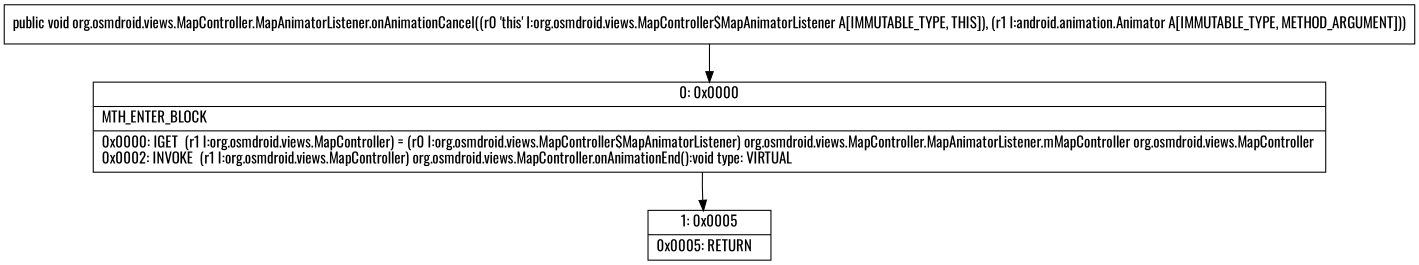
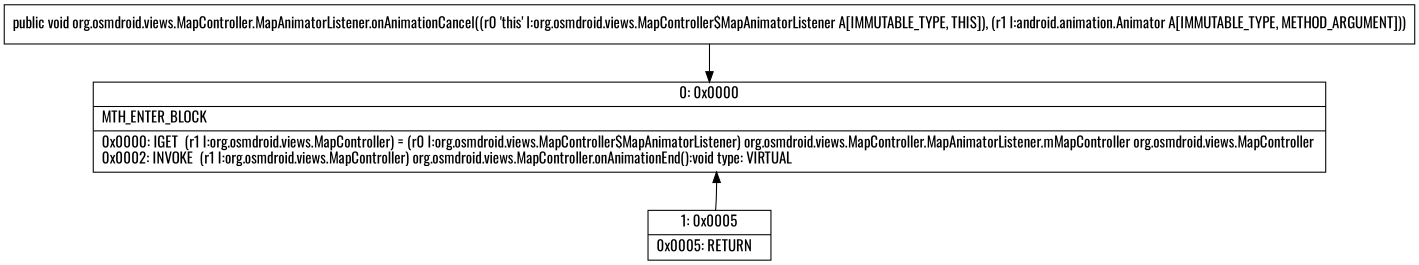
(702, 186) -> (716, 197)
